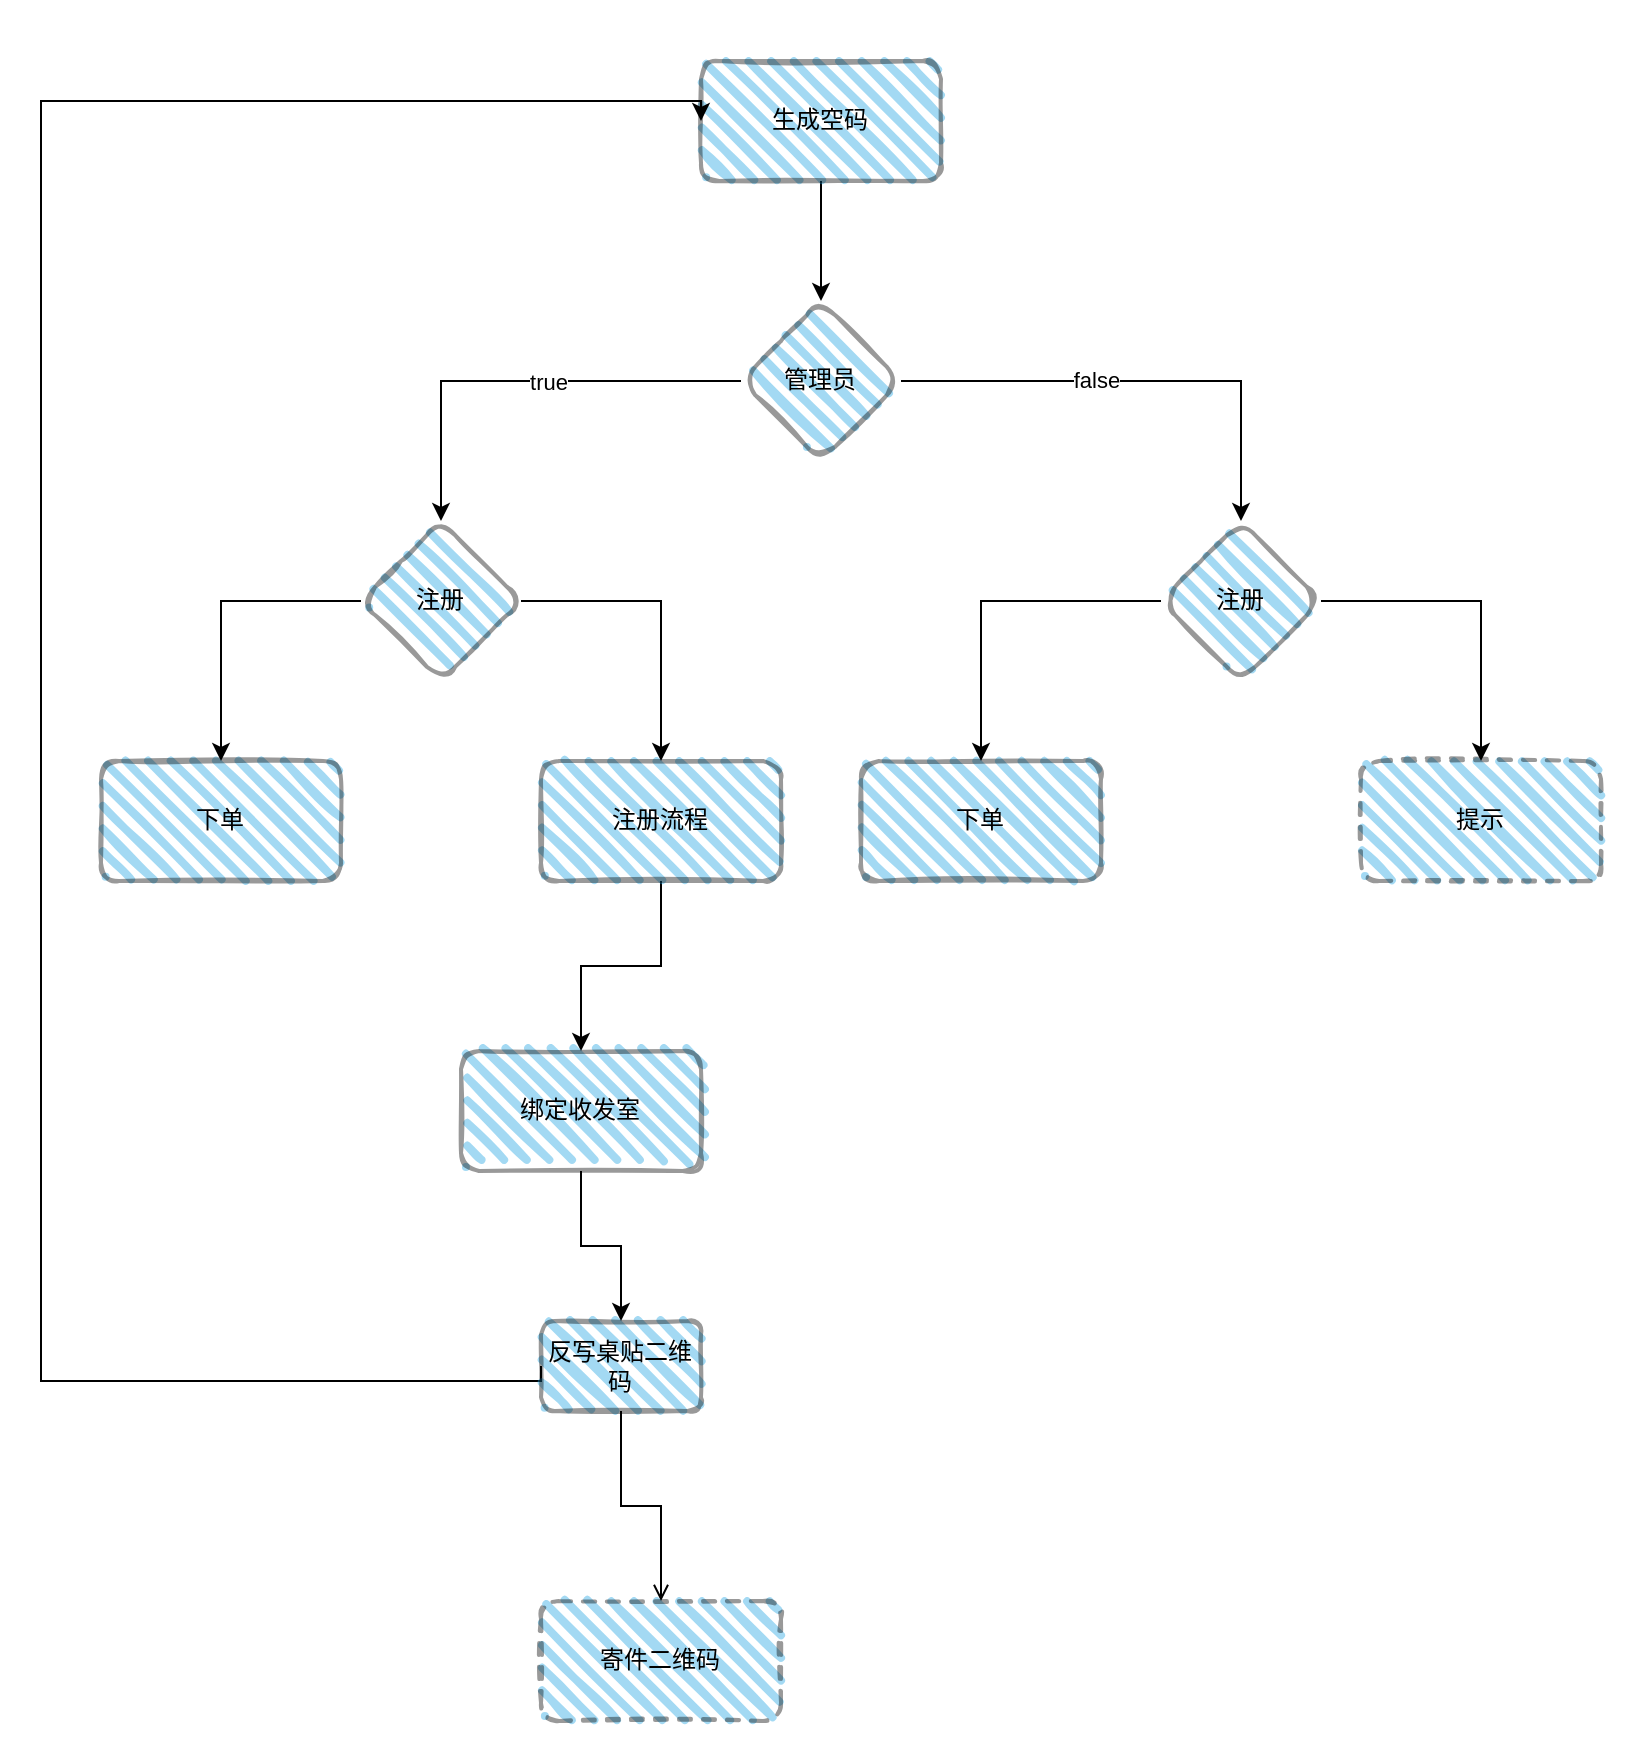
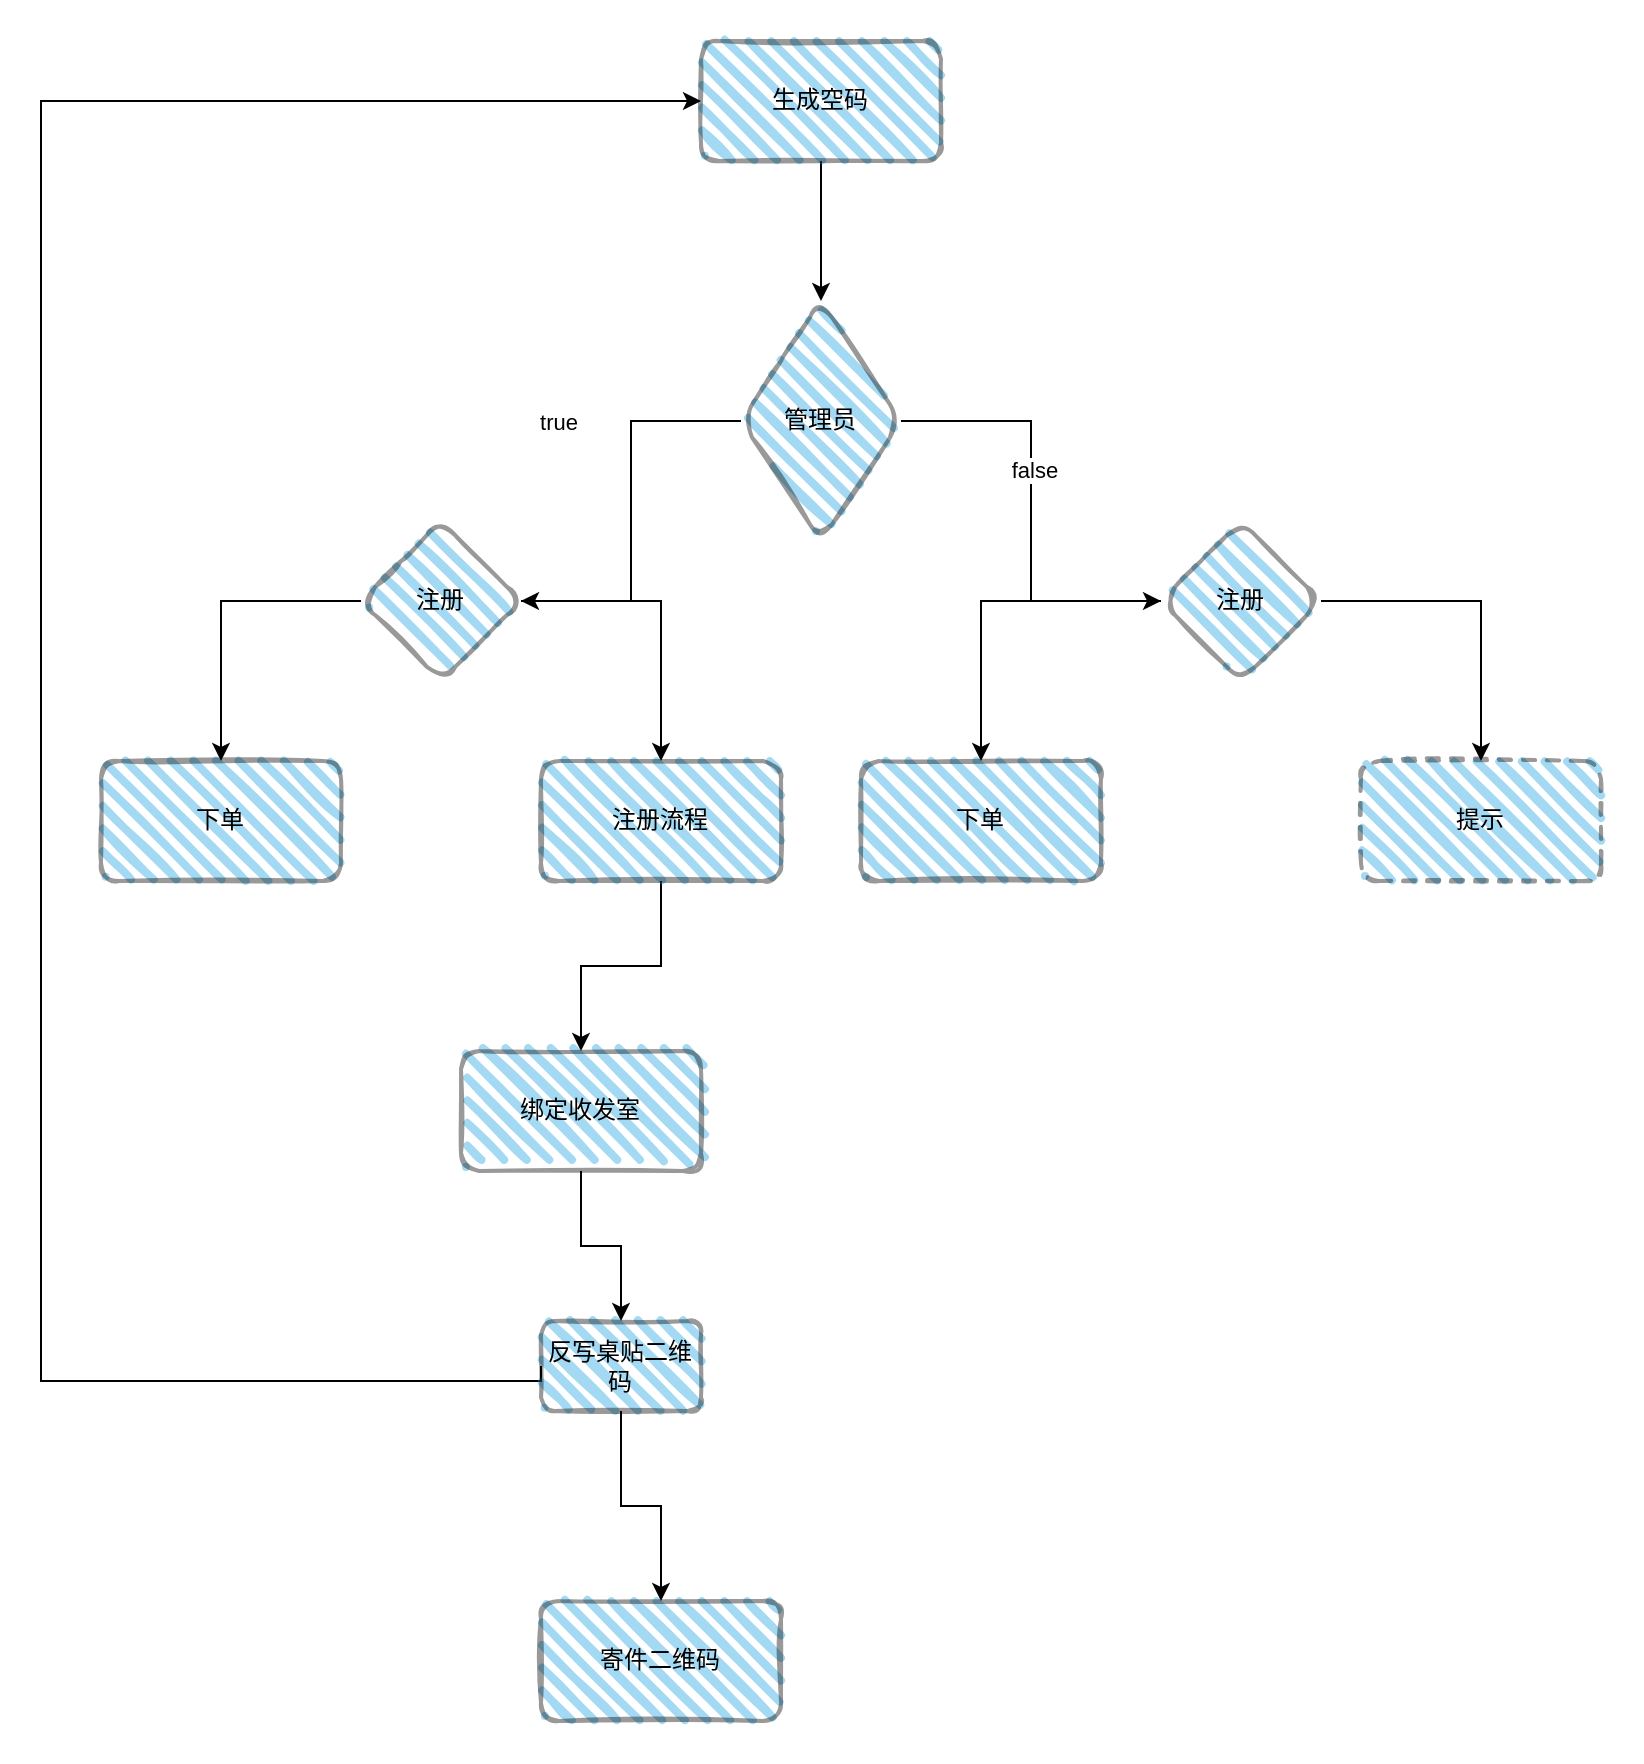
(821, 121) -> (821, 101)
(821, 381) -> (821, 421)
(661, 1588) -> (661, 1586)
(661, 1661) -> (661, 1661)
